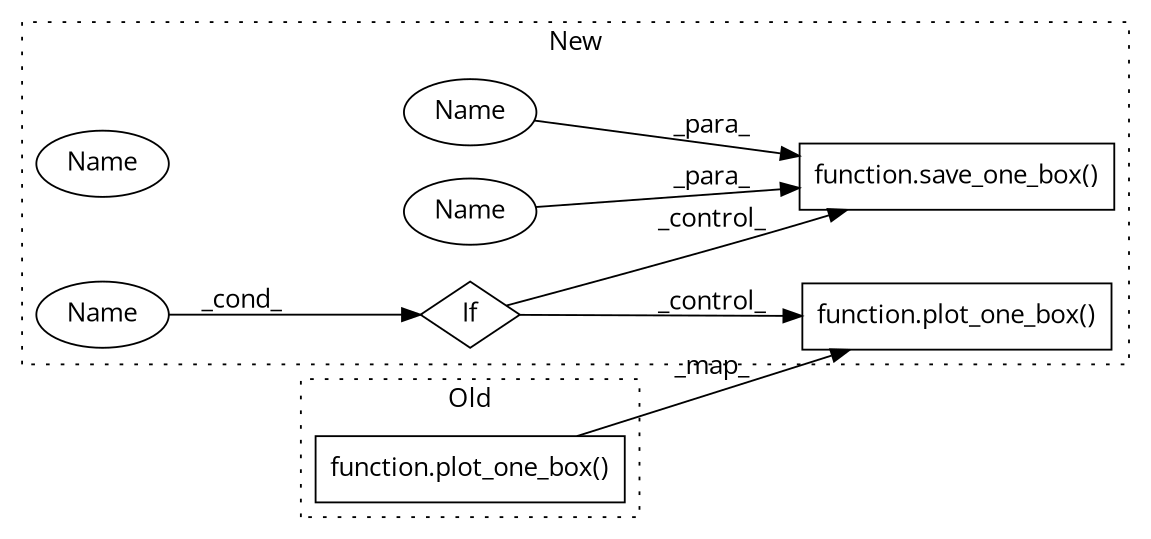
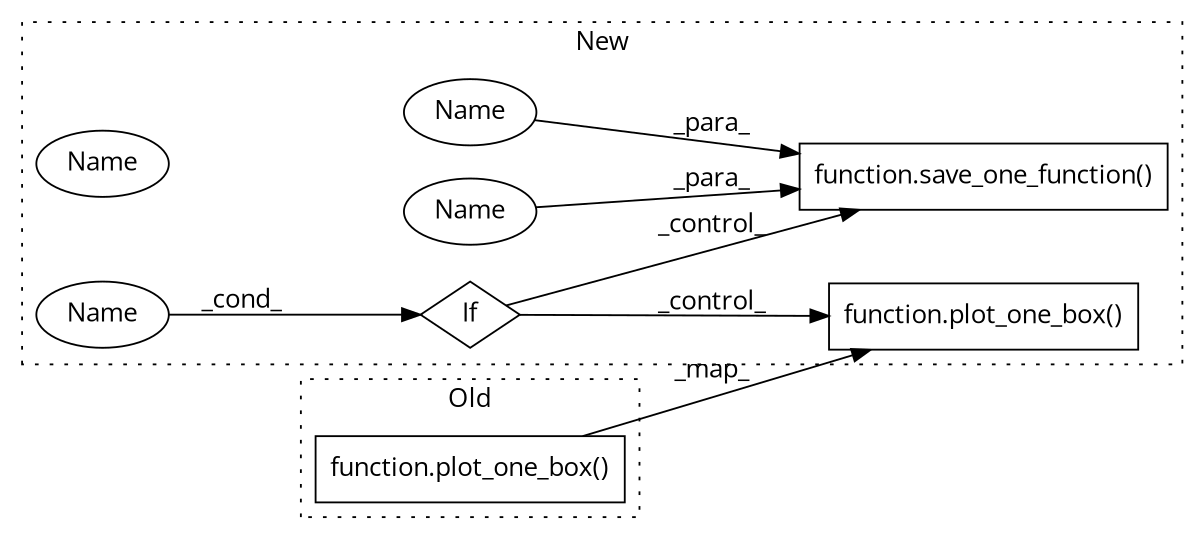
(957, 177) -> (984, 177)
